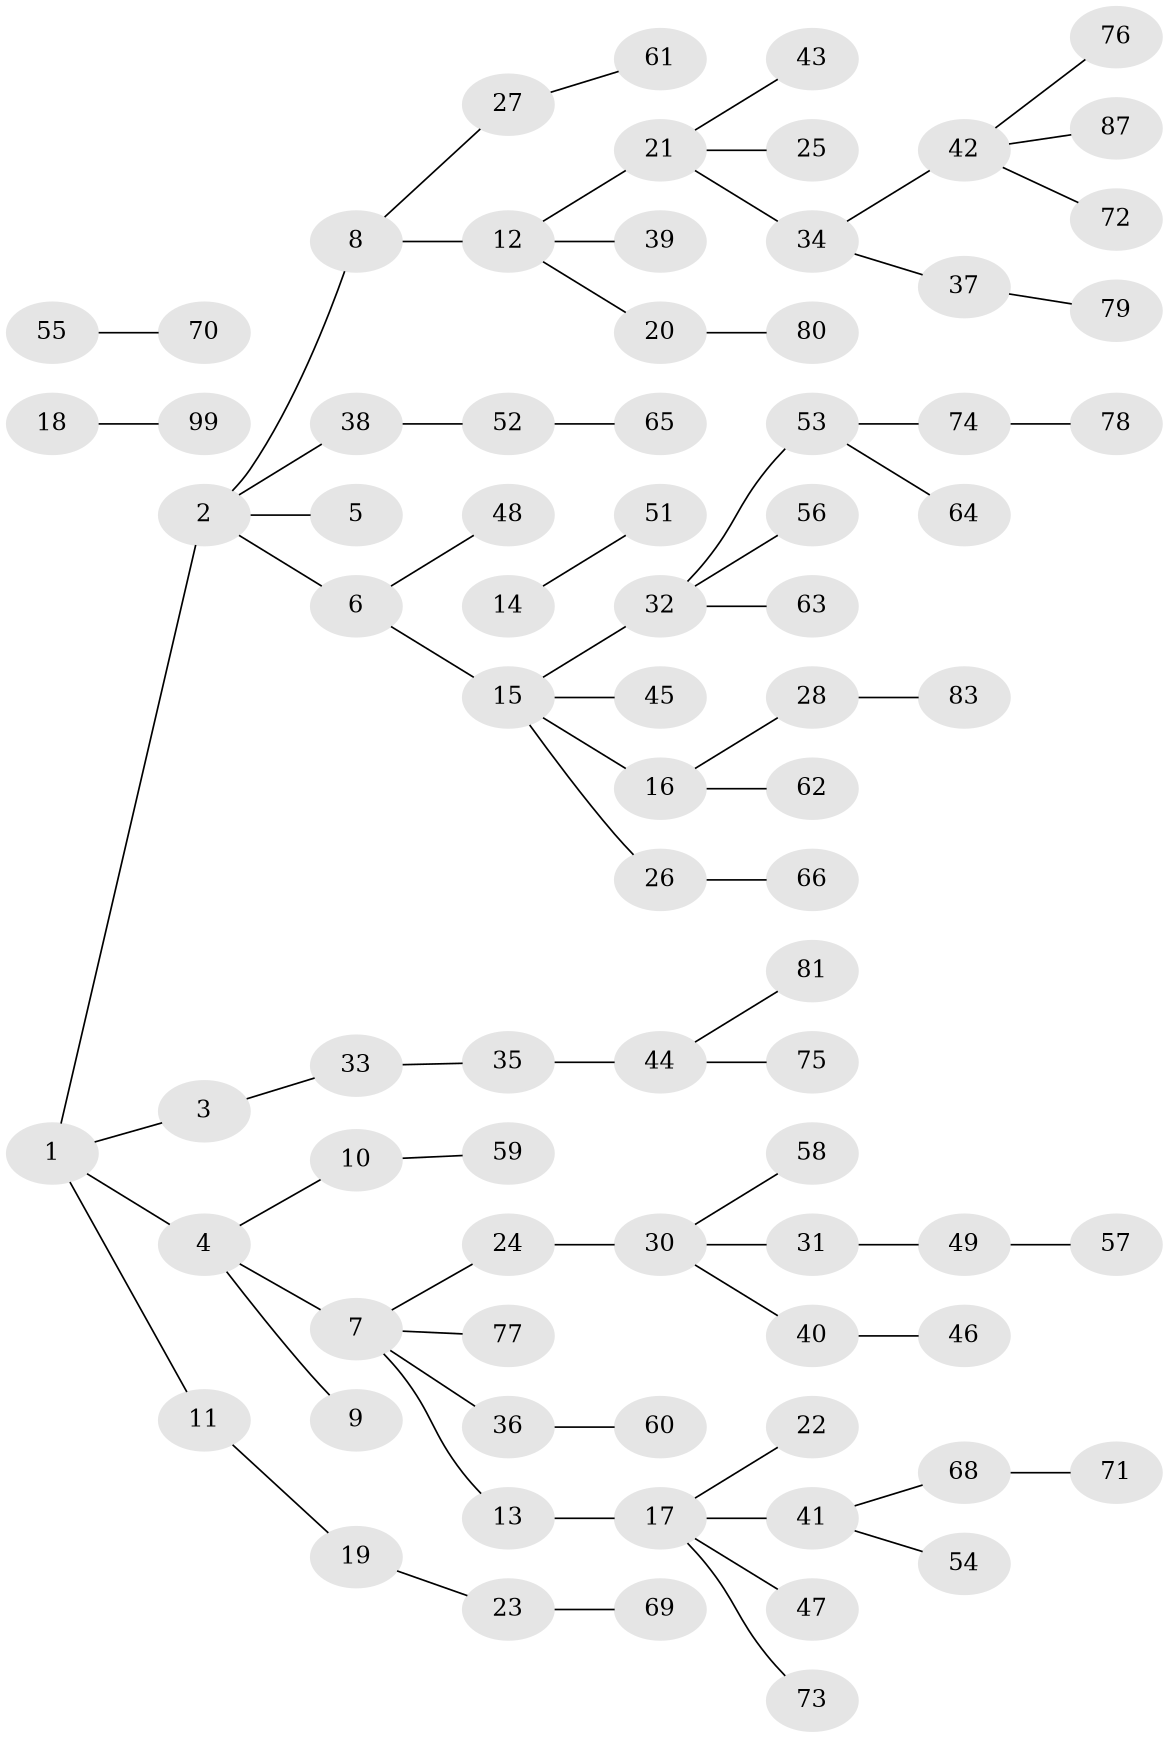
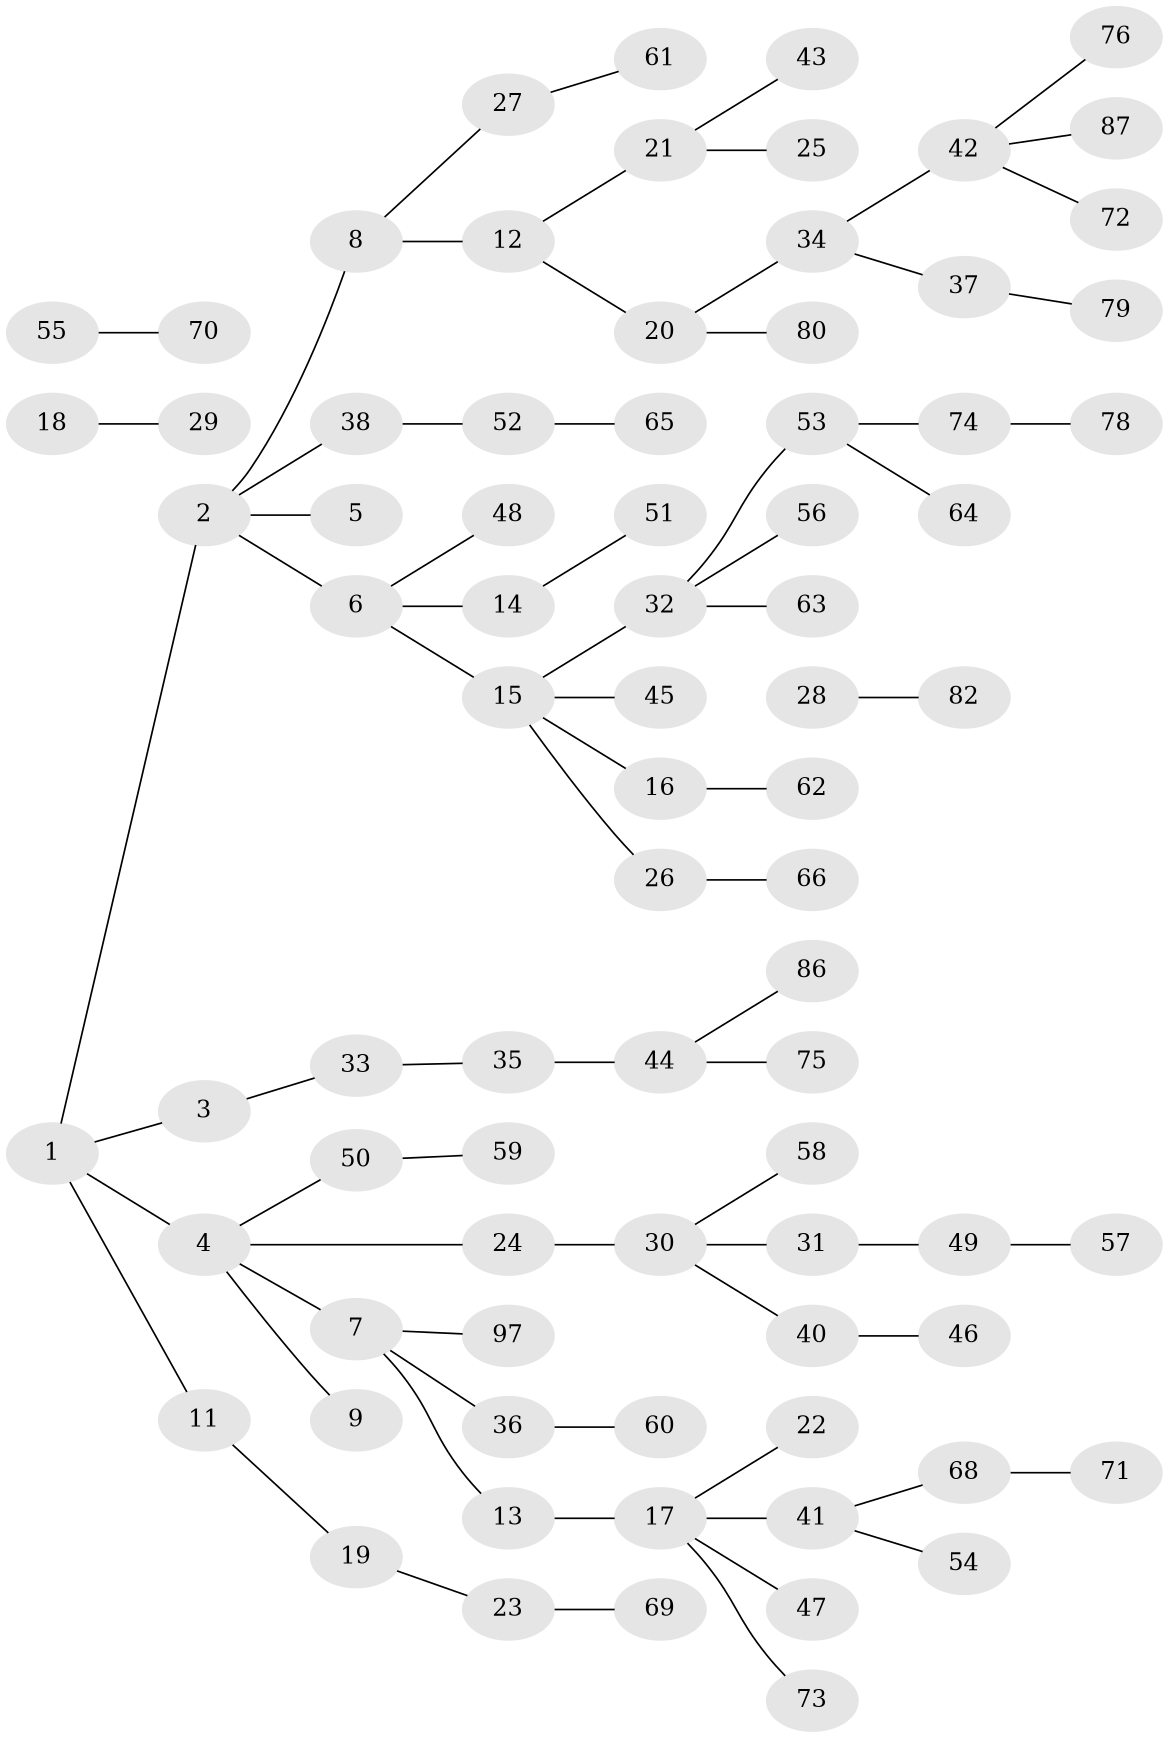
(736, 196) -> (736, 287)
(660, 242) -> none
(204, 424) -> (204, 424)
none -> (433, 606)
(964, 698) -> (964, 698)
(736, 743) -> none
(812, 971) -> (812, 971)
(356, 1160) -> (356, 1160)
(432, 1287) -> (357, 1245)
(508, 1336) -> (508, 1336)
